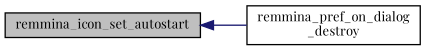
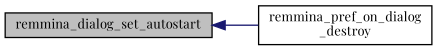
(103, 25) -> (109, 25)
